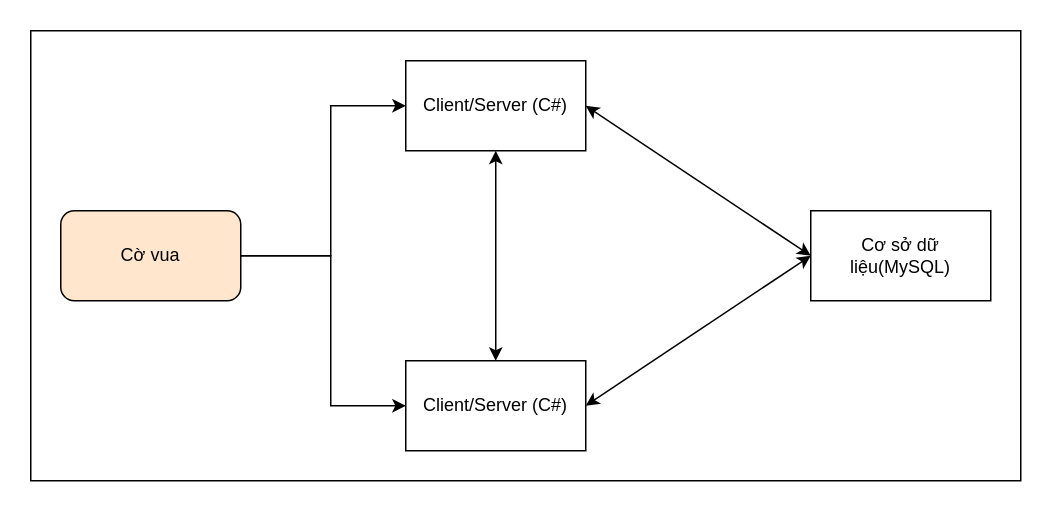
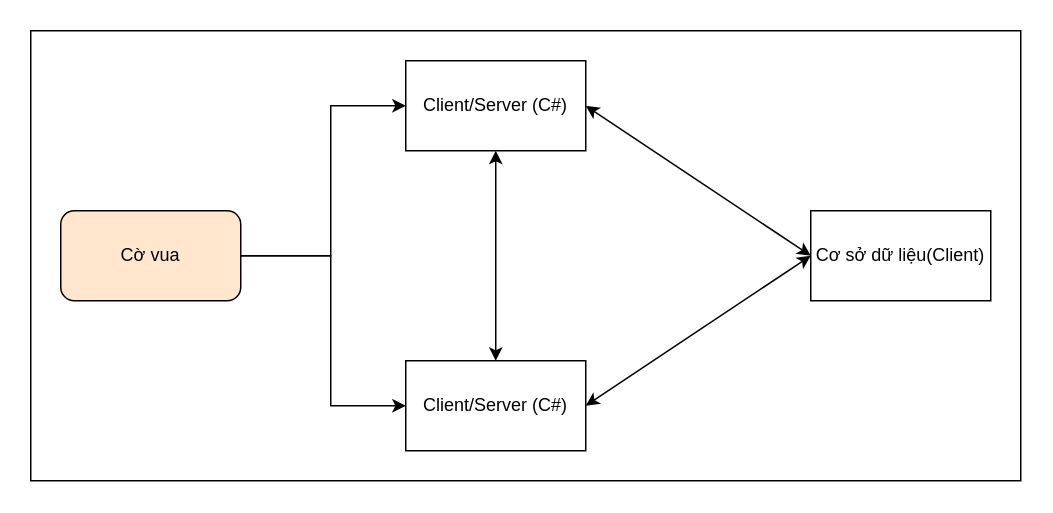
(901, 256) -> (901, 256)
